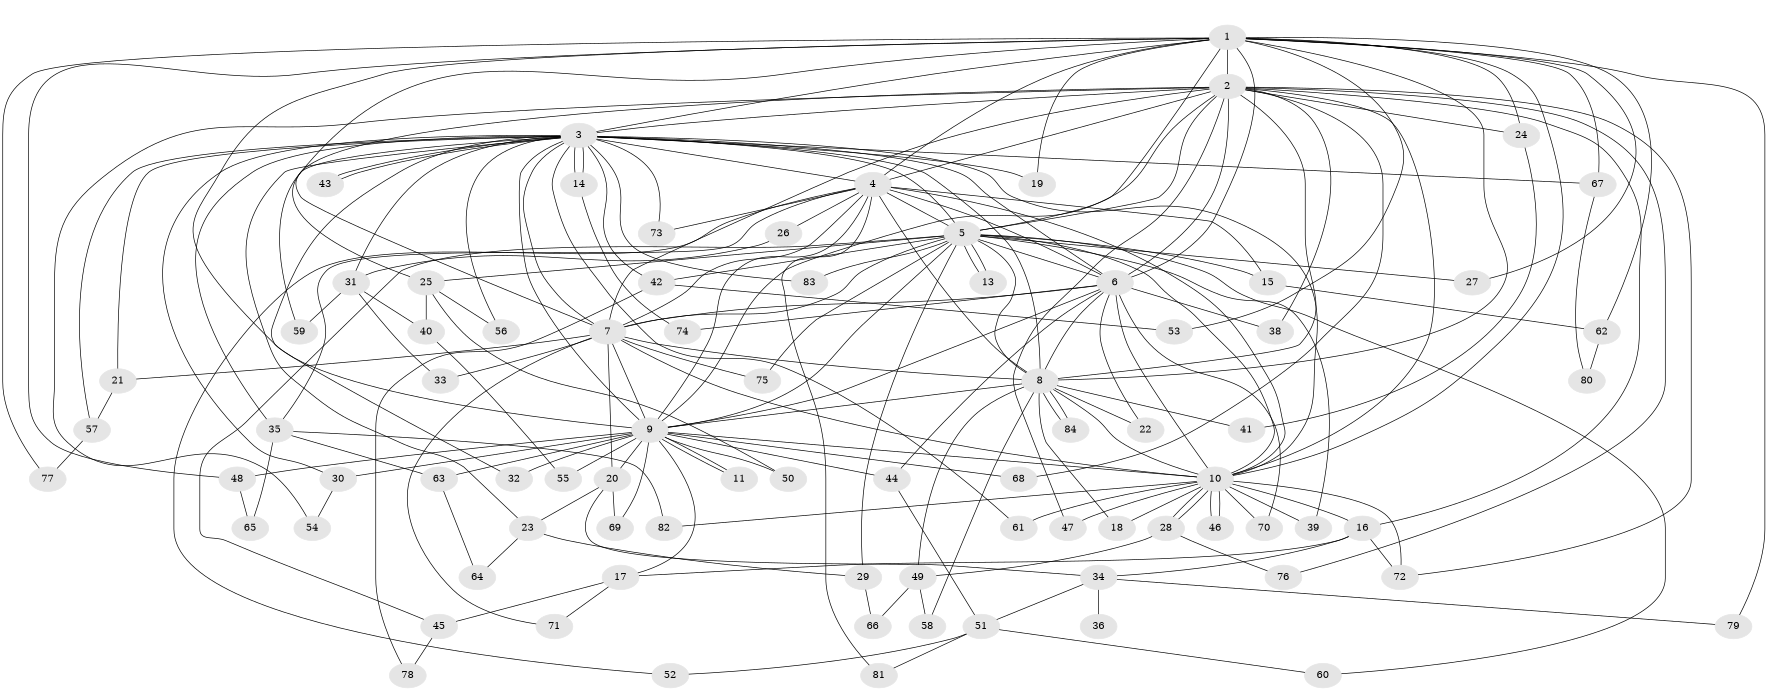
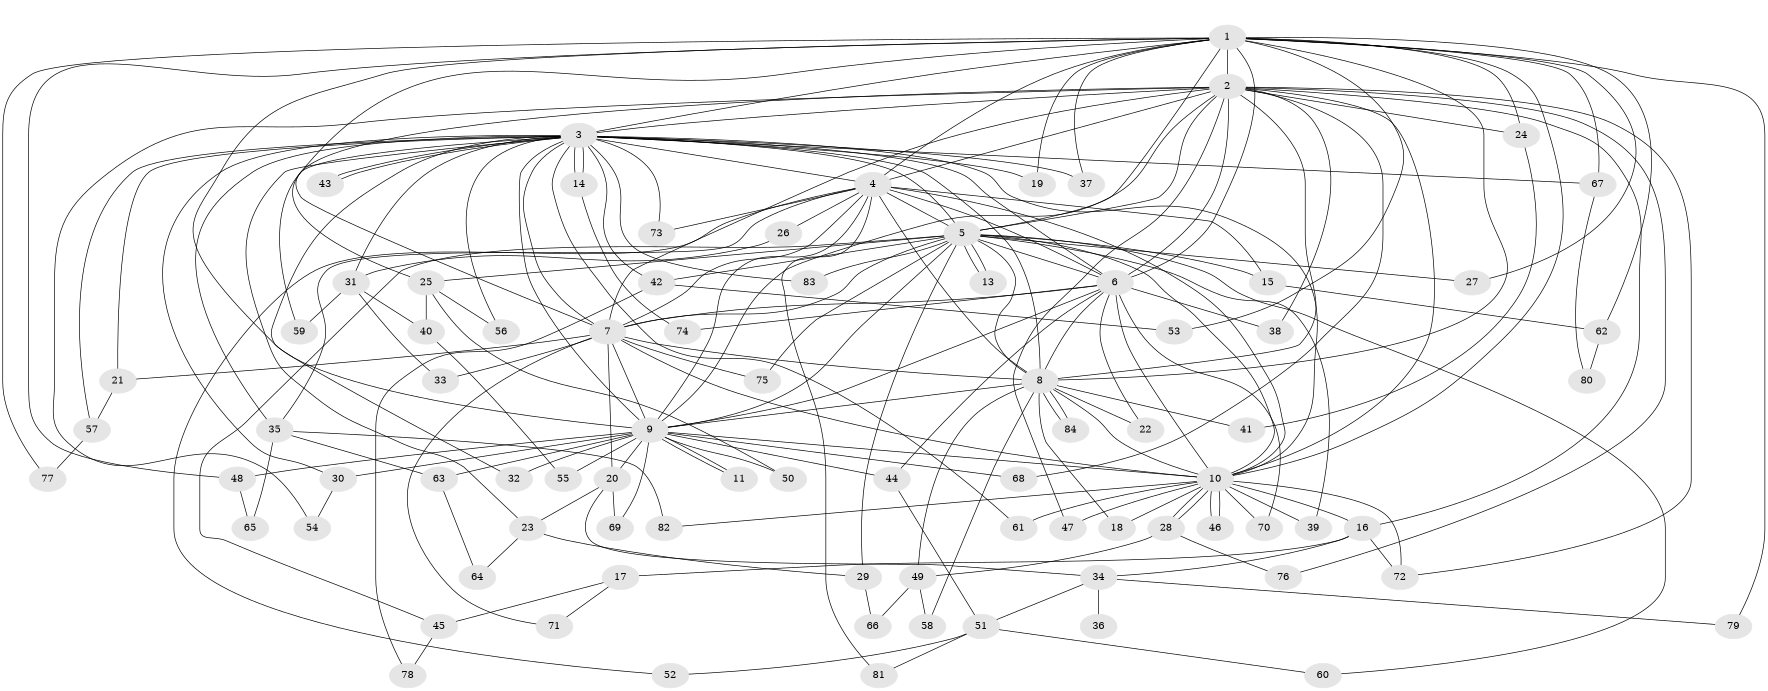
none -> (1086, 185)
(695, 517) -> none
